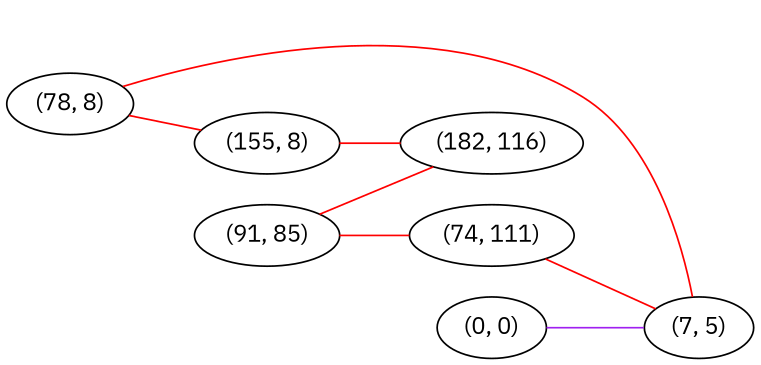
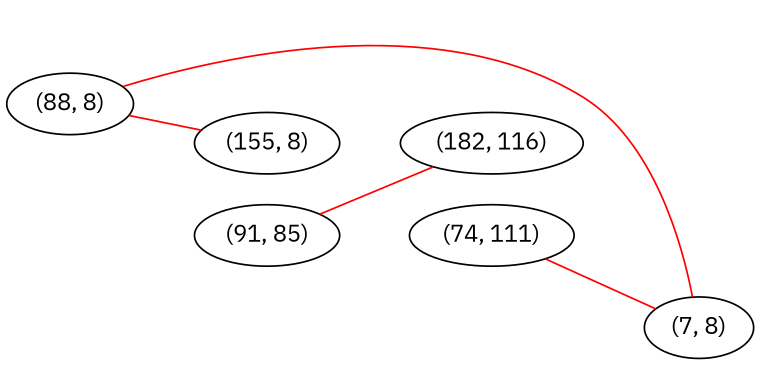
(70, 104) -> (70, 104)
(370, 143) -> none
(374, 235) -> none
(492, 328) -> none
(699, 328) -> (699, 328)
